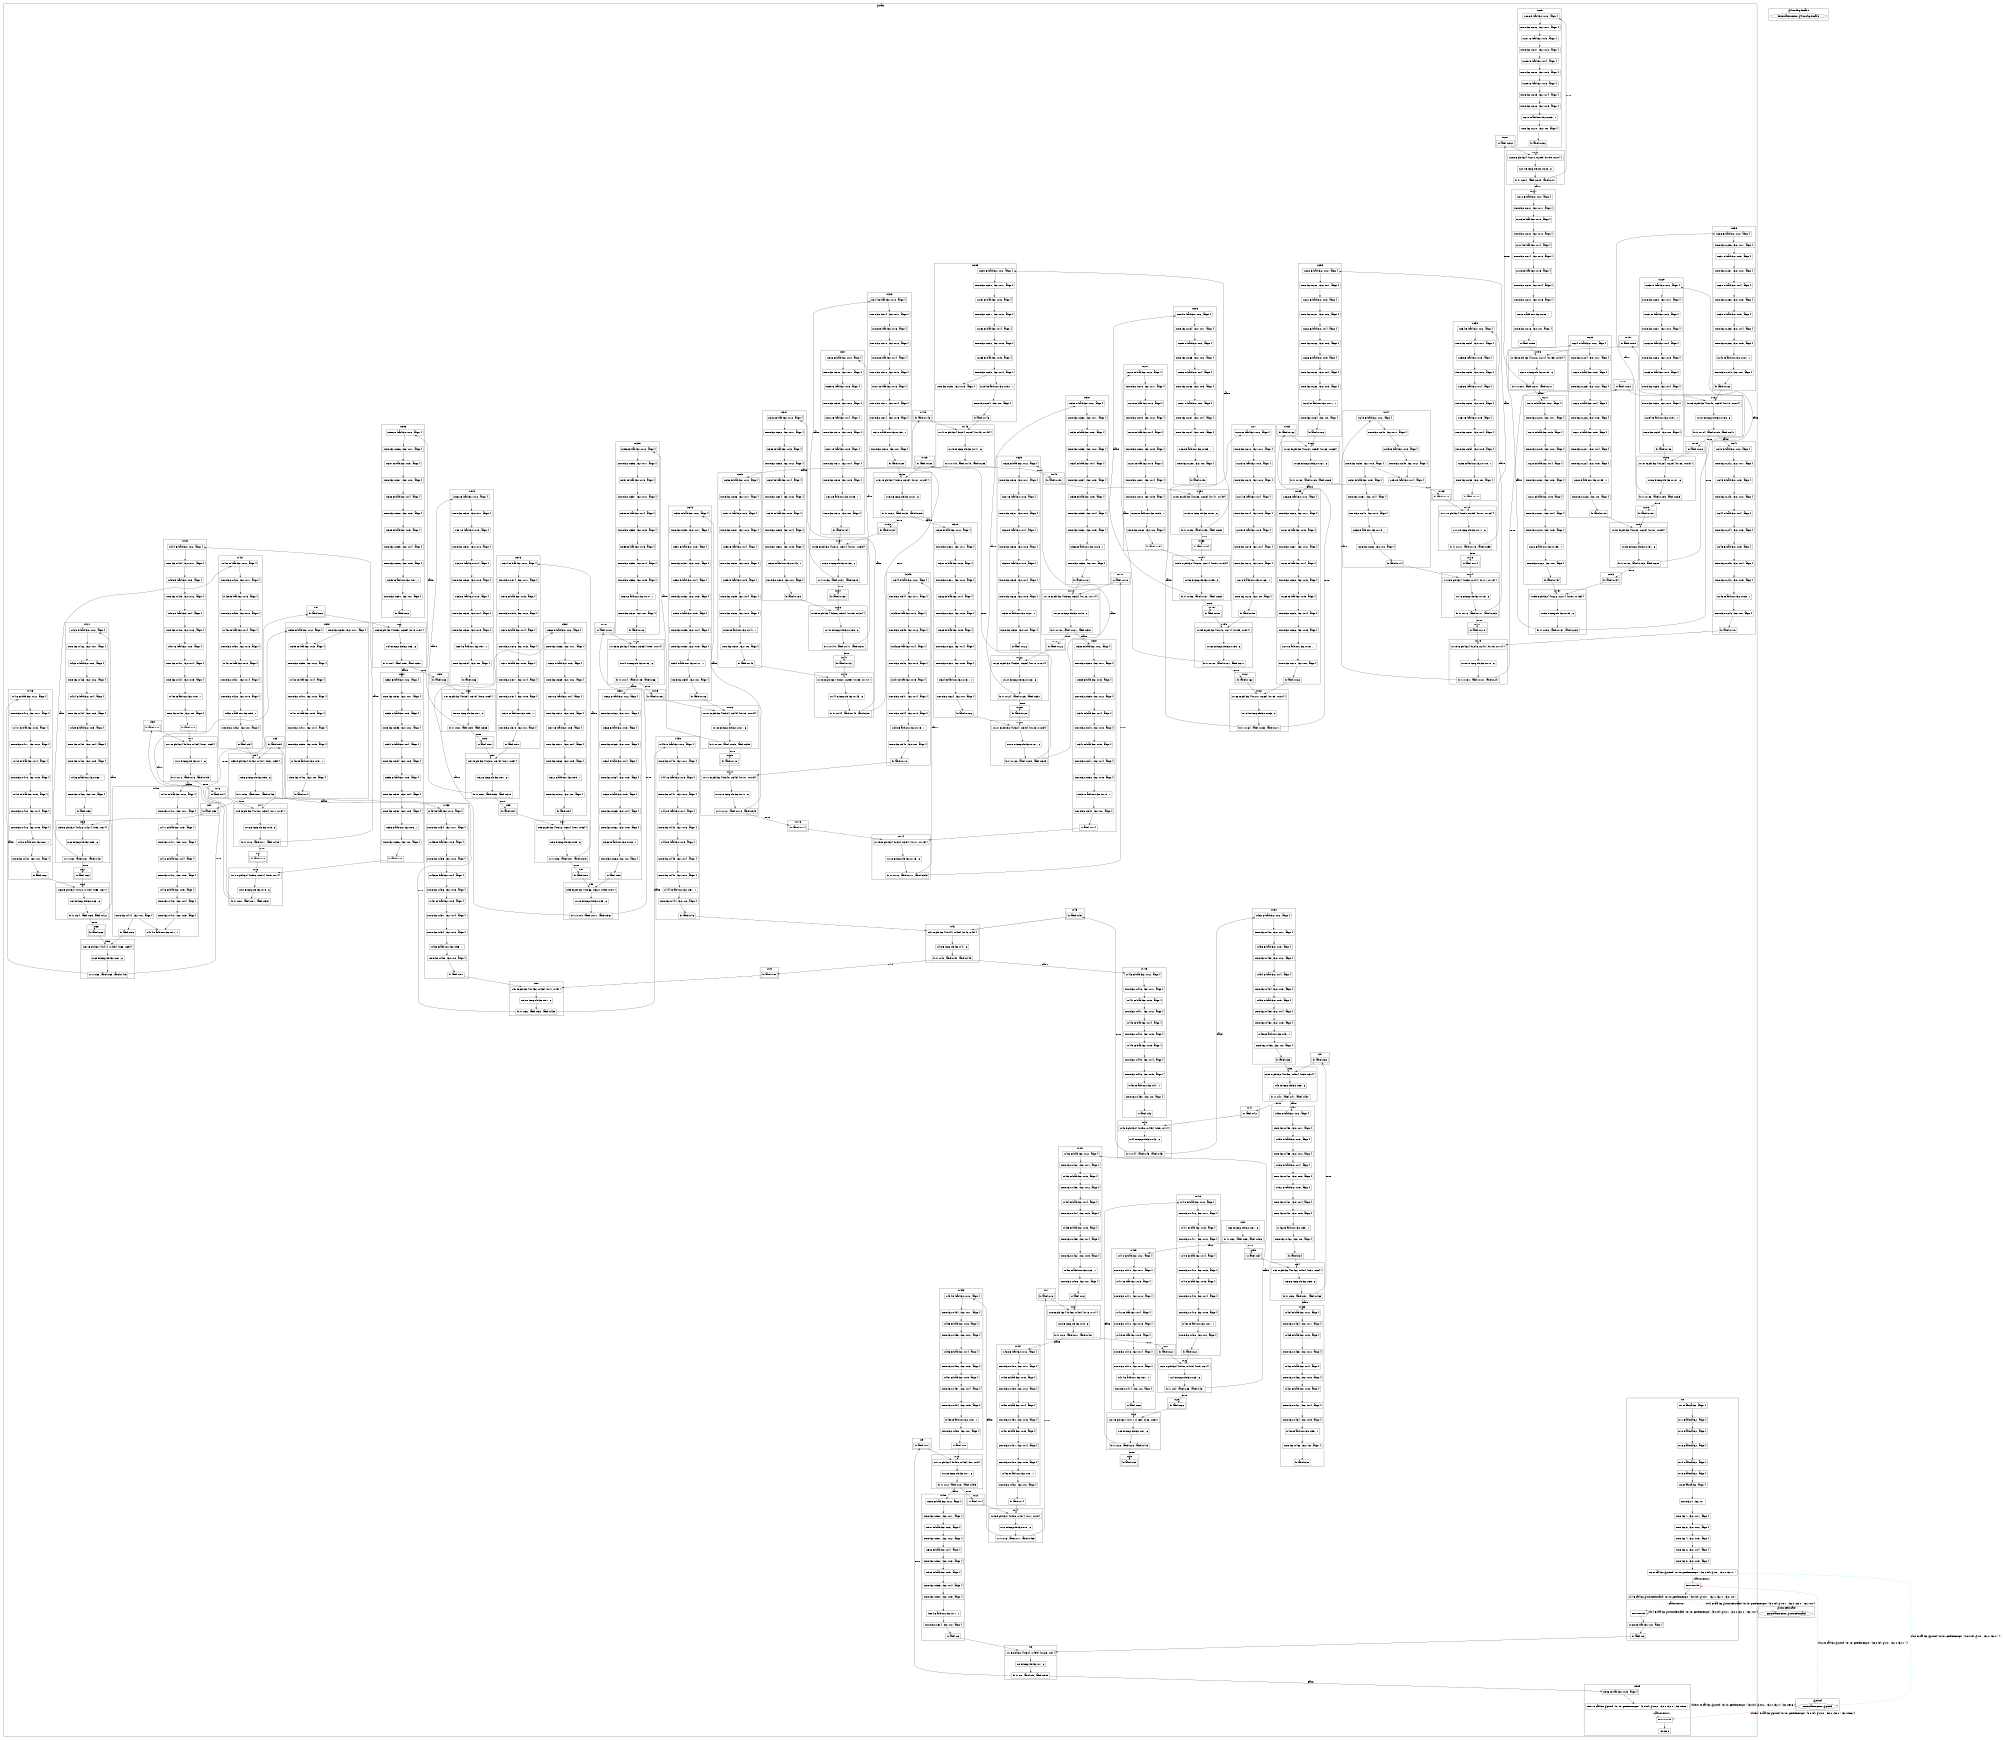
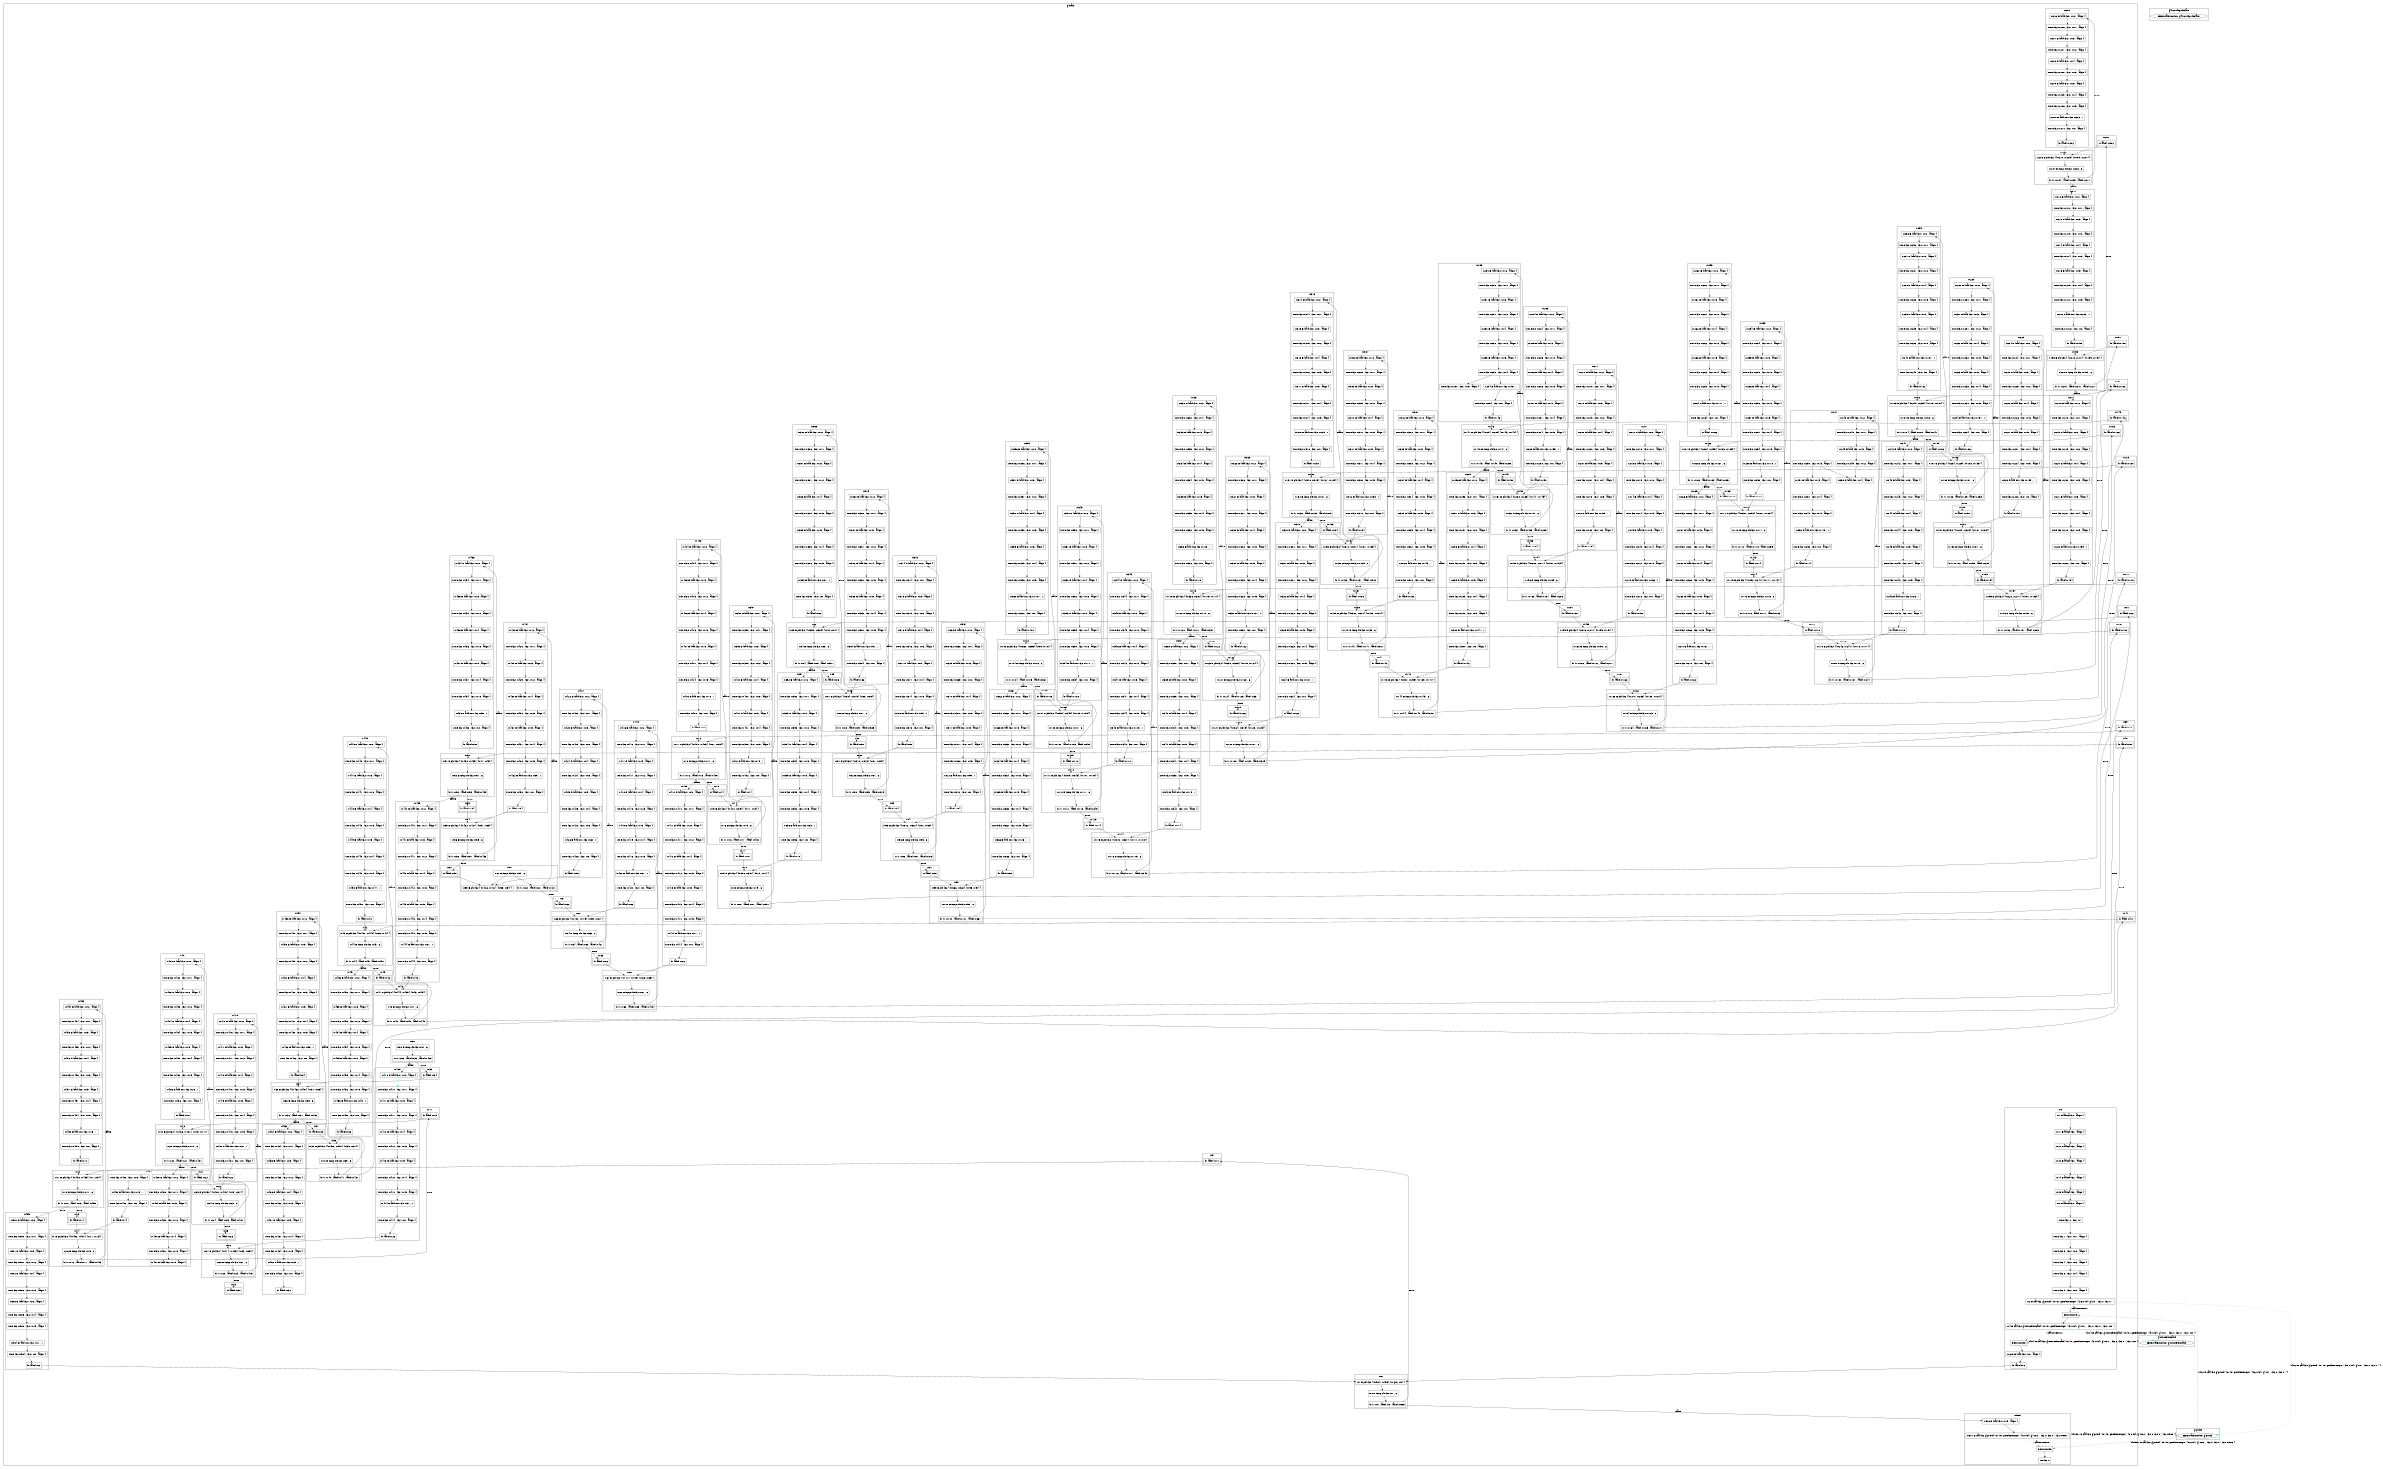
(1501, 339) -> (1737, 429)
(1087, 547) -> (1194, 547)
(431, 580) -> (841, 580)
(306, 638) -> (752, 621)
(83, 834) -> (499, 880)
(148, 924) -> (684, 938)
(1134, 1262) -> (398, 1082)
(1018, 1446) -> none
(955, 1492) -> (62, 1210)
